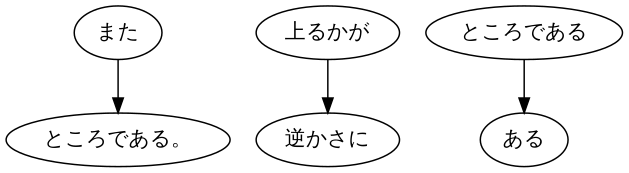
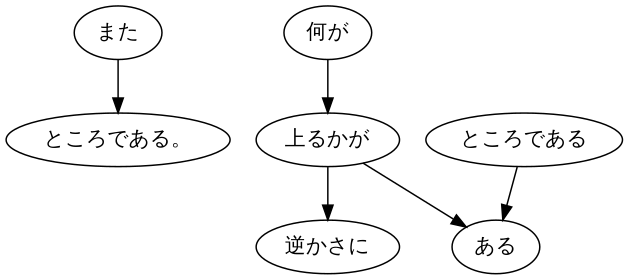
none -> (328, 33)
none -> (408, 191)
